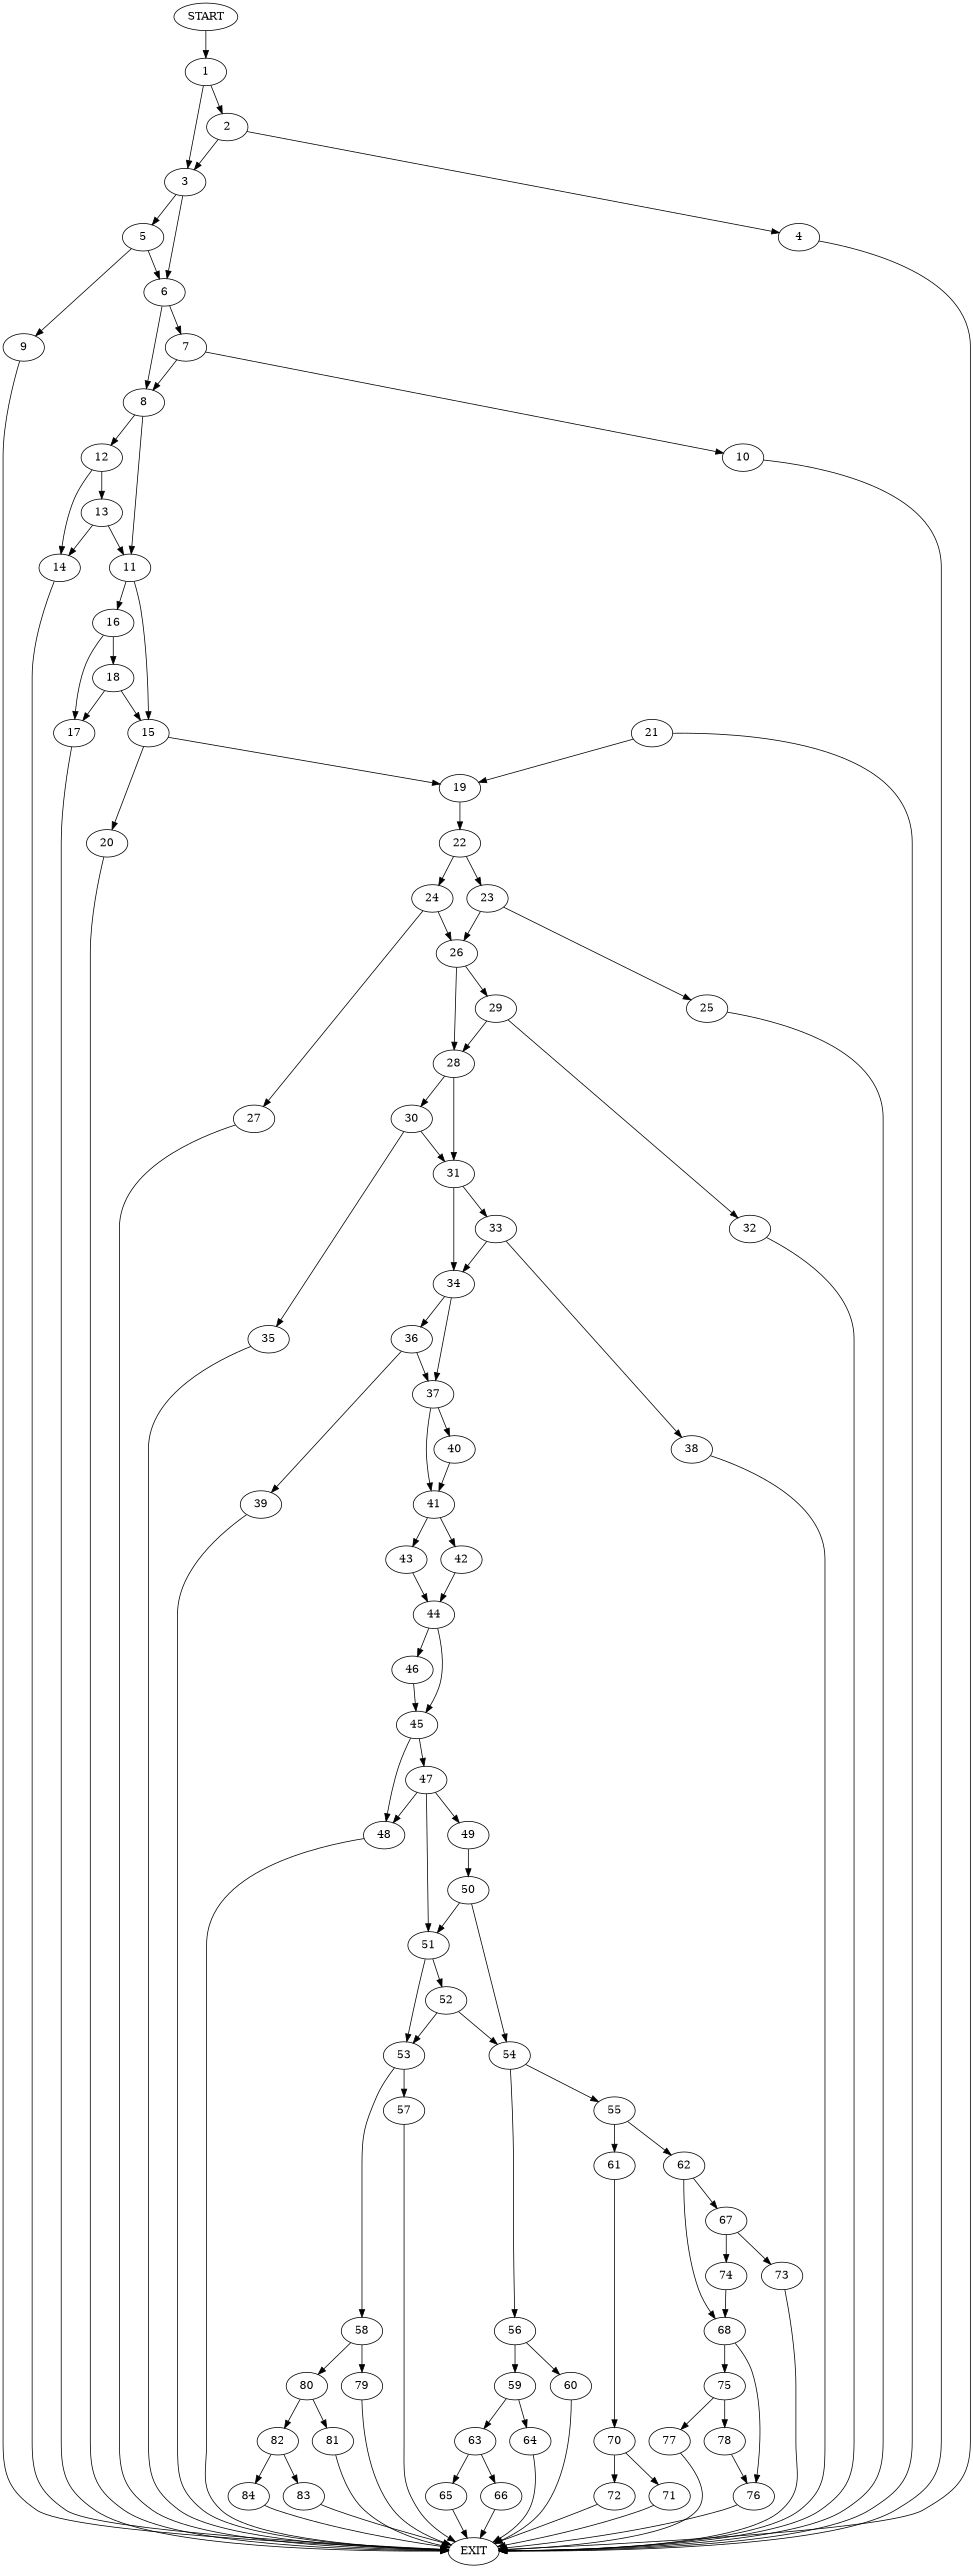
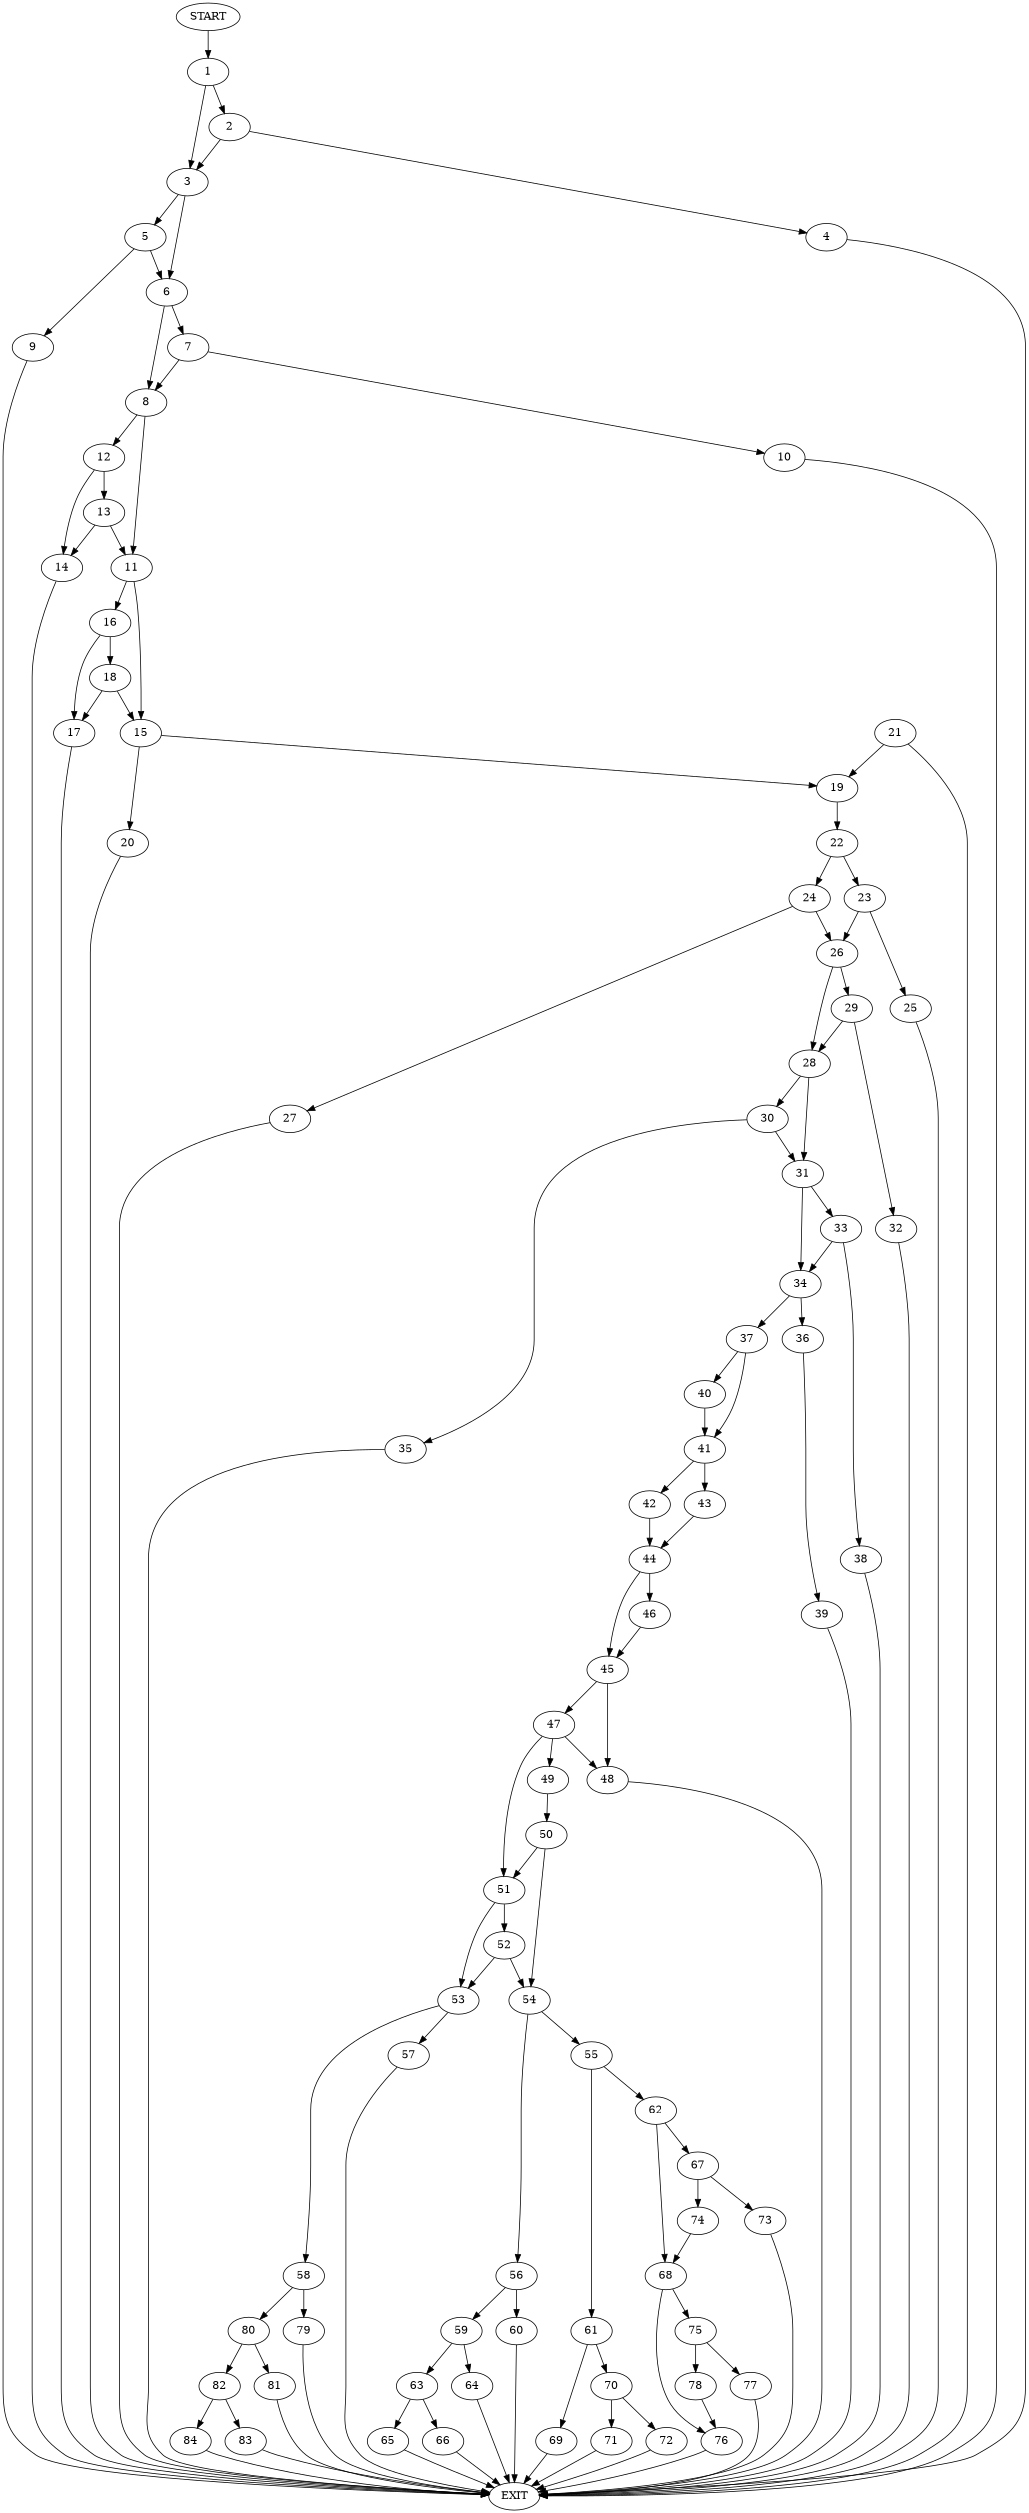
(421, 1363) -> none
none -> (556, 2441)
